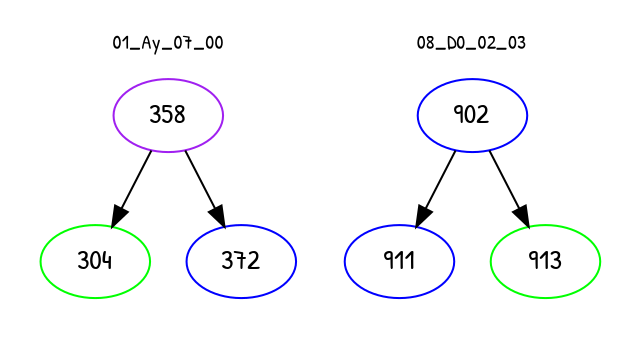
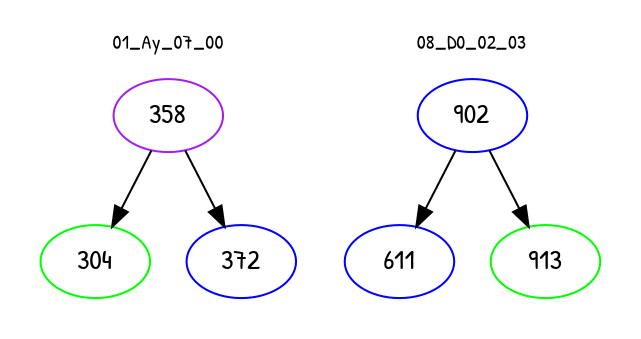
(399, 262) -> (399, 262)
